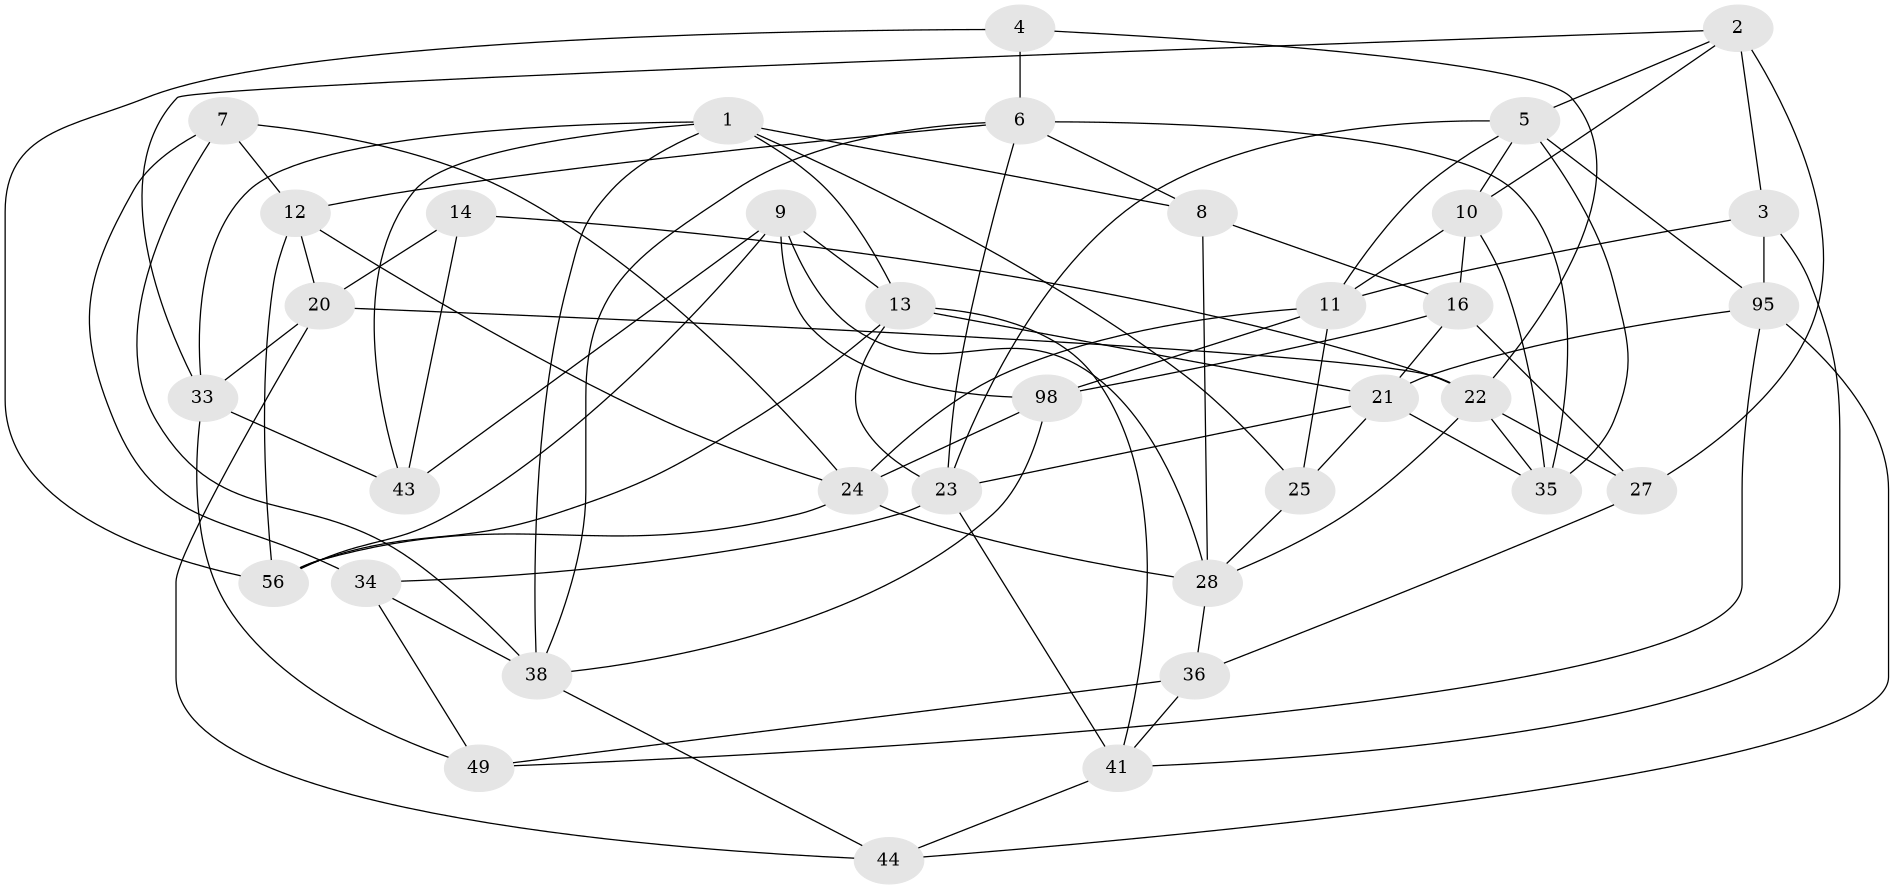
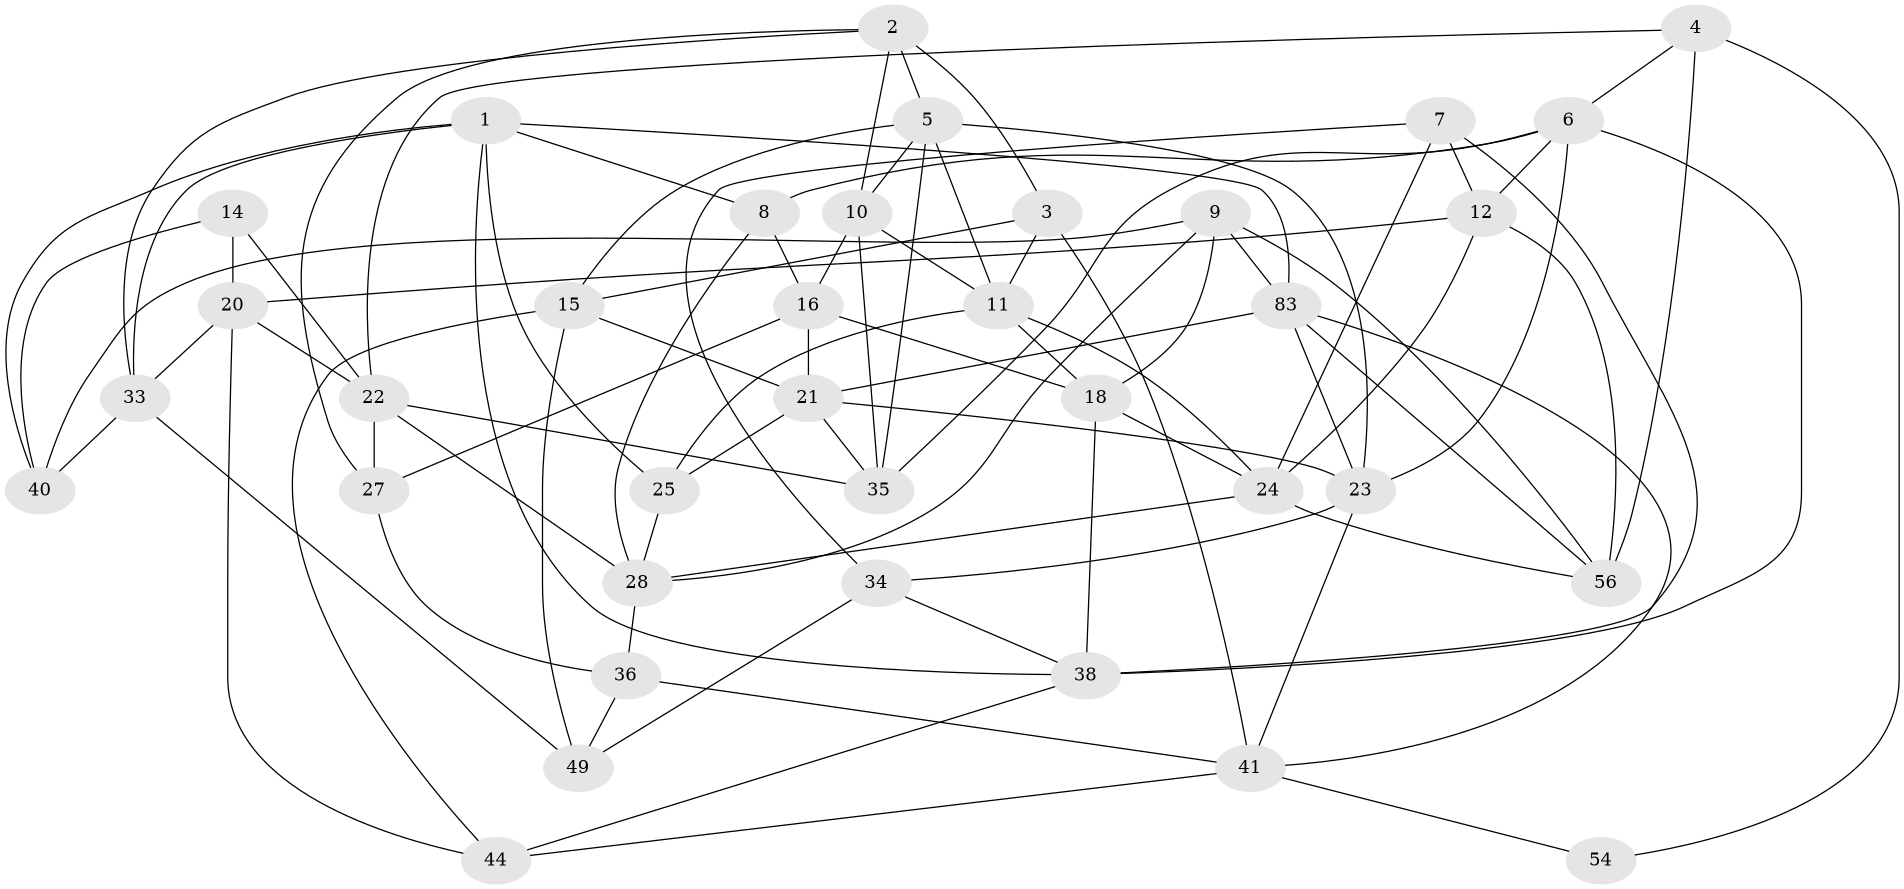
(901, 306) -> (1286, 306)
(1764, 306) -> (569, 306)
(1047, 398) -> (1096, 398)
(405, 491) -> (40, 491)
none -> (1601, 861)
